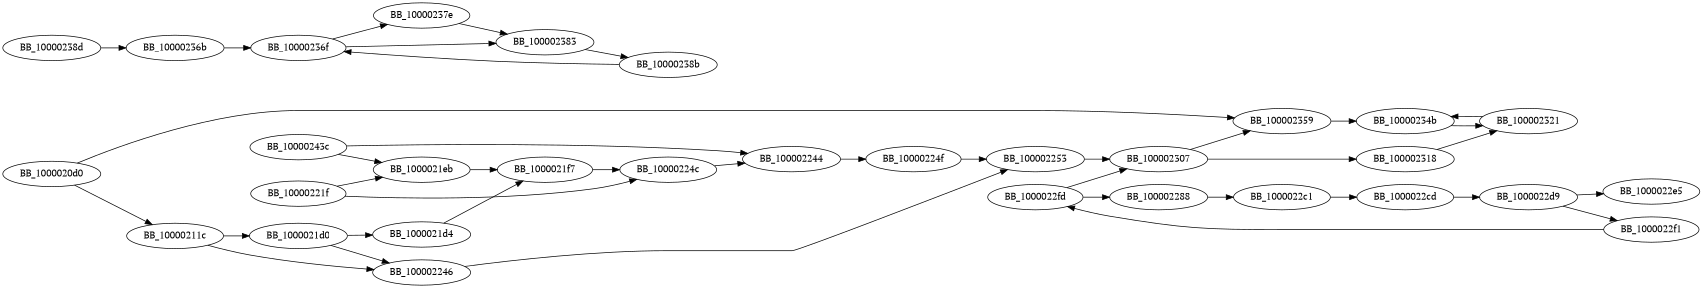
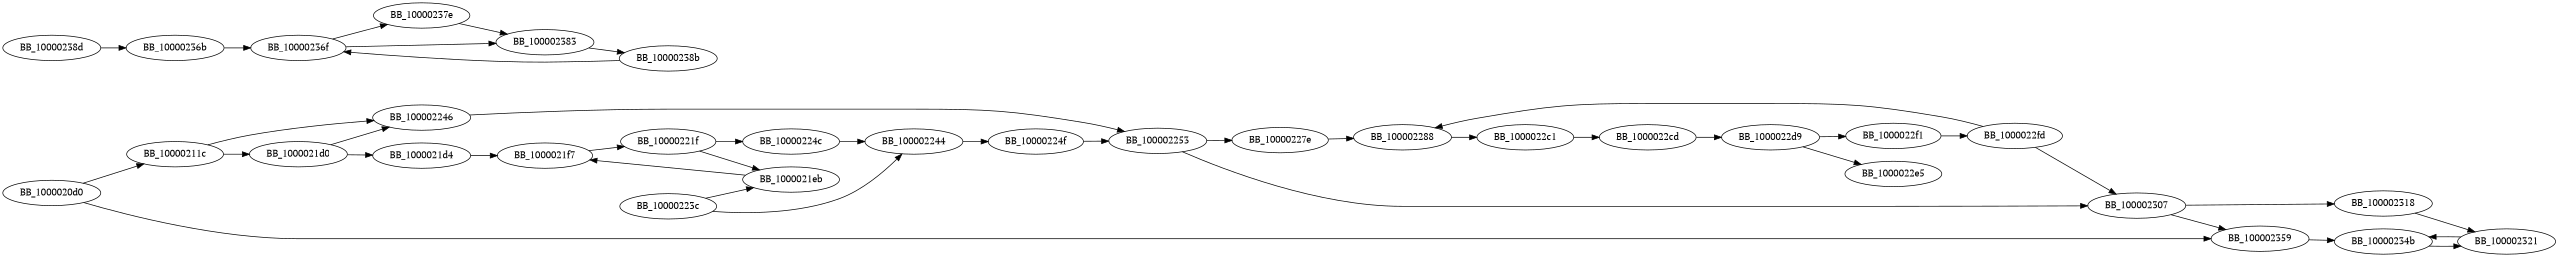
none -> (1280, 140)
(298, 147) -> (668, 206)
(603, 170) -> (603, 149)
